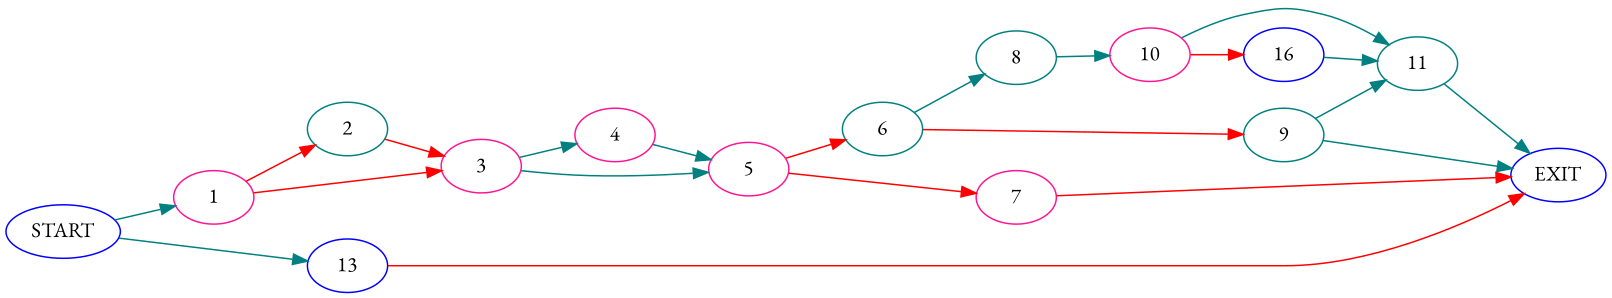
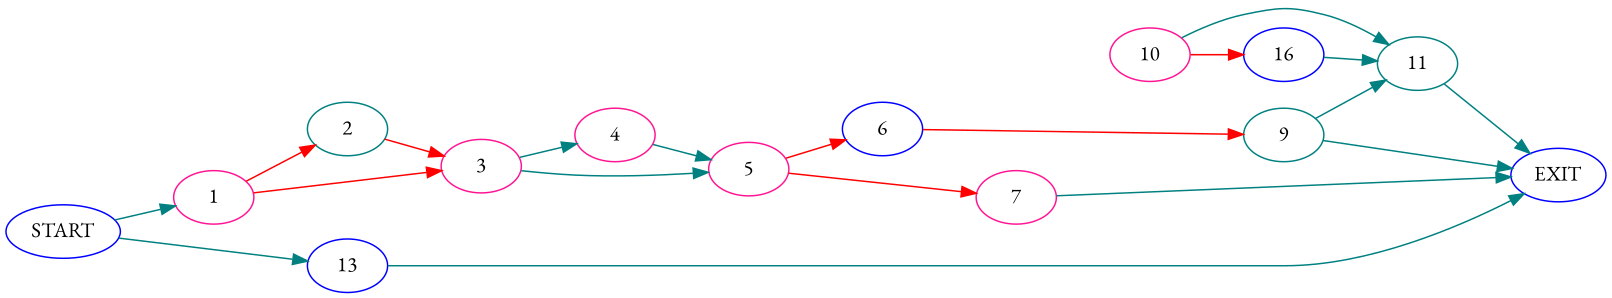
(1016, 58) -> none
(883, 129) -> (883, 129)
(1276, 187) -> (1276, 187)
(955, 266) -> (955, 266)
